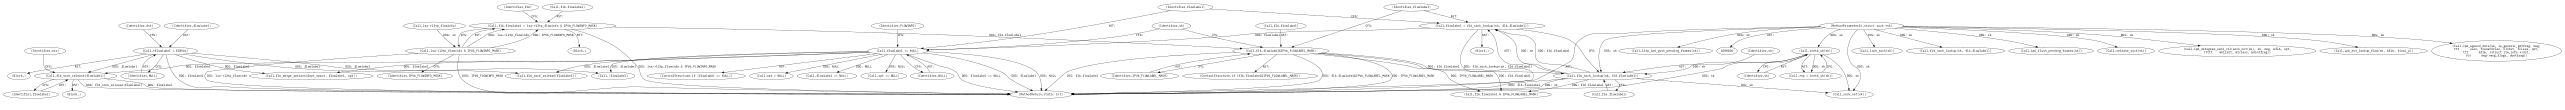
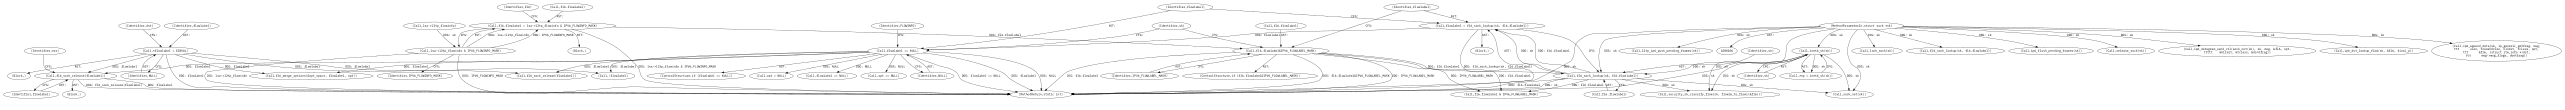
(1570, 67) -> (1570, 67)
none -> (1710, 95)
